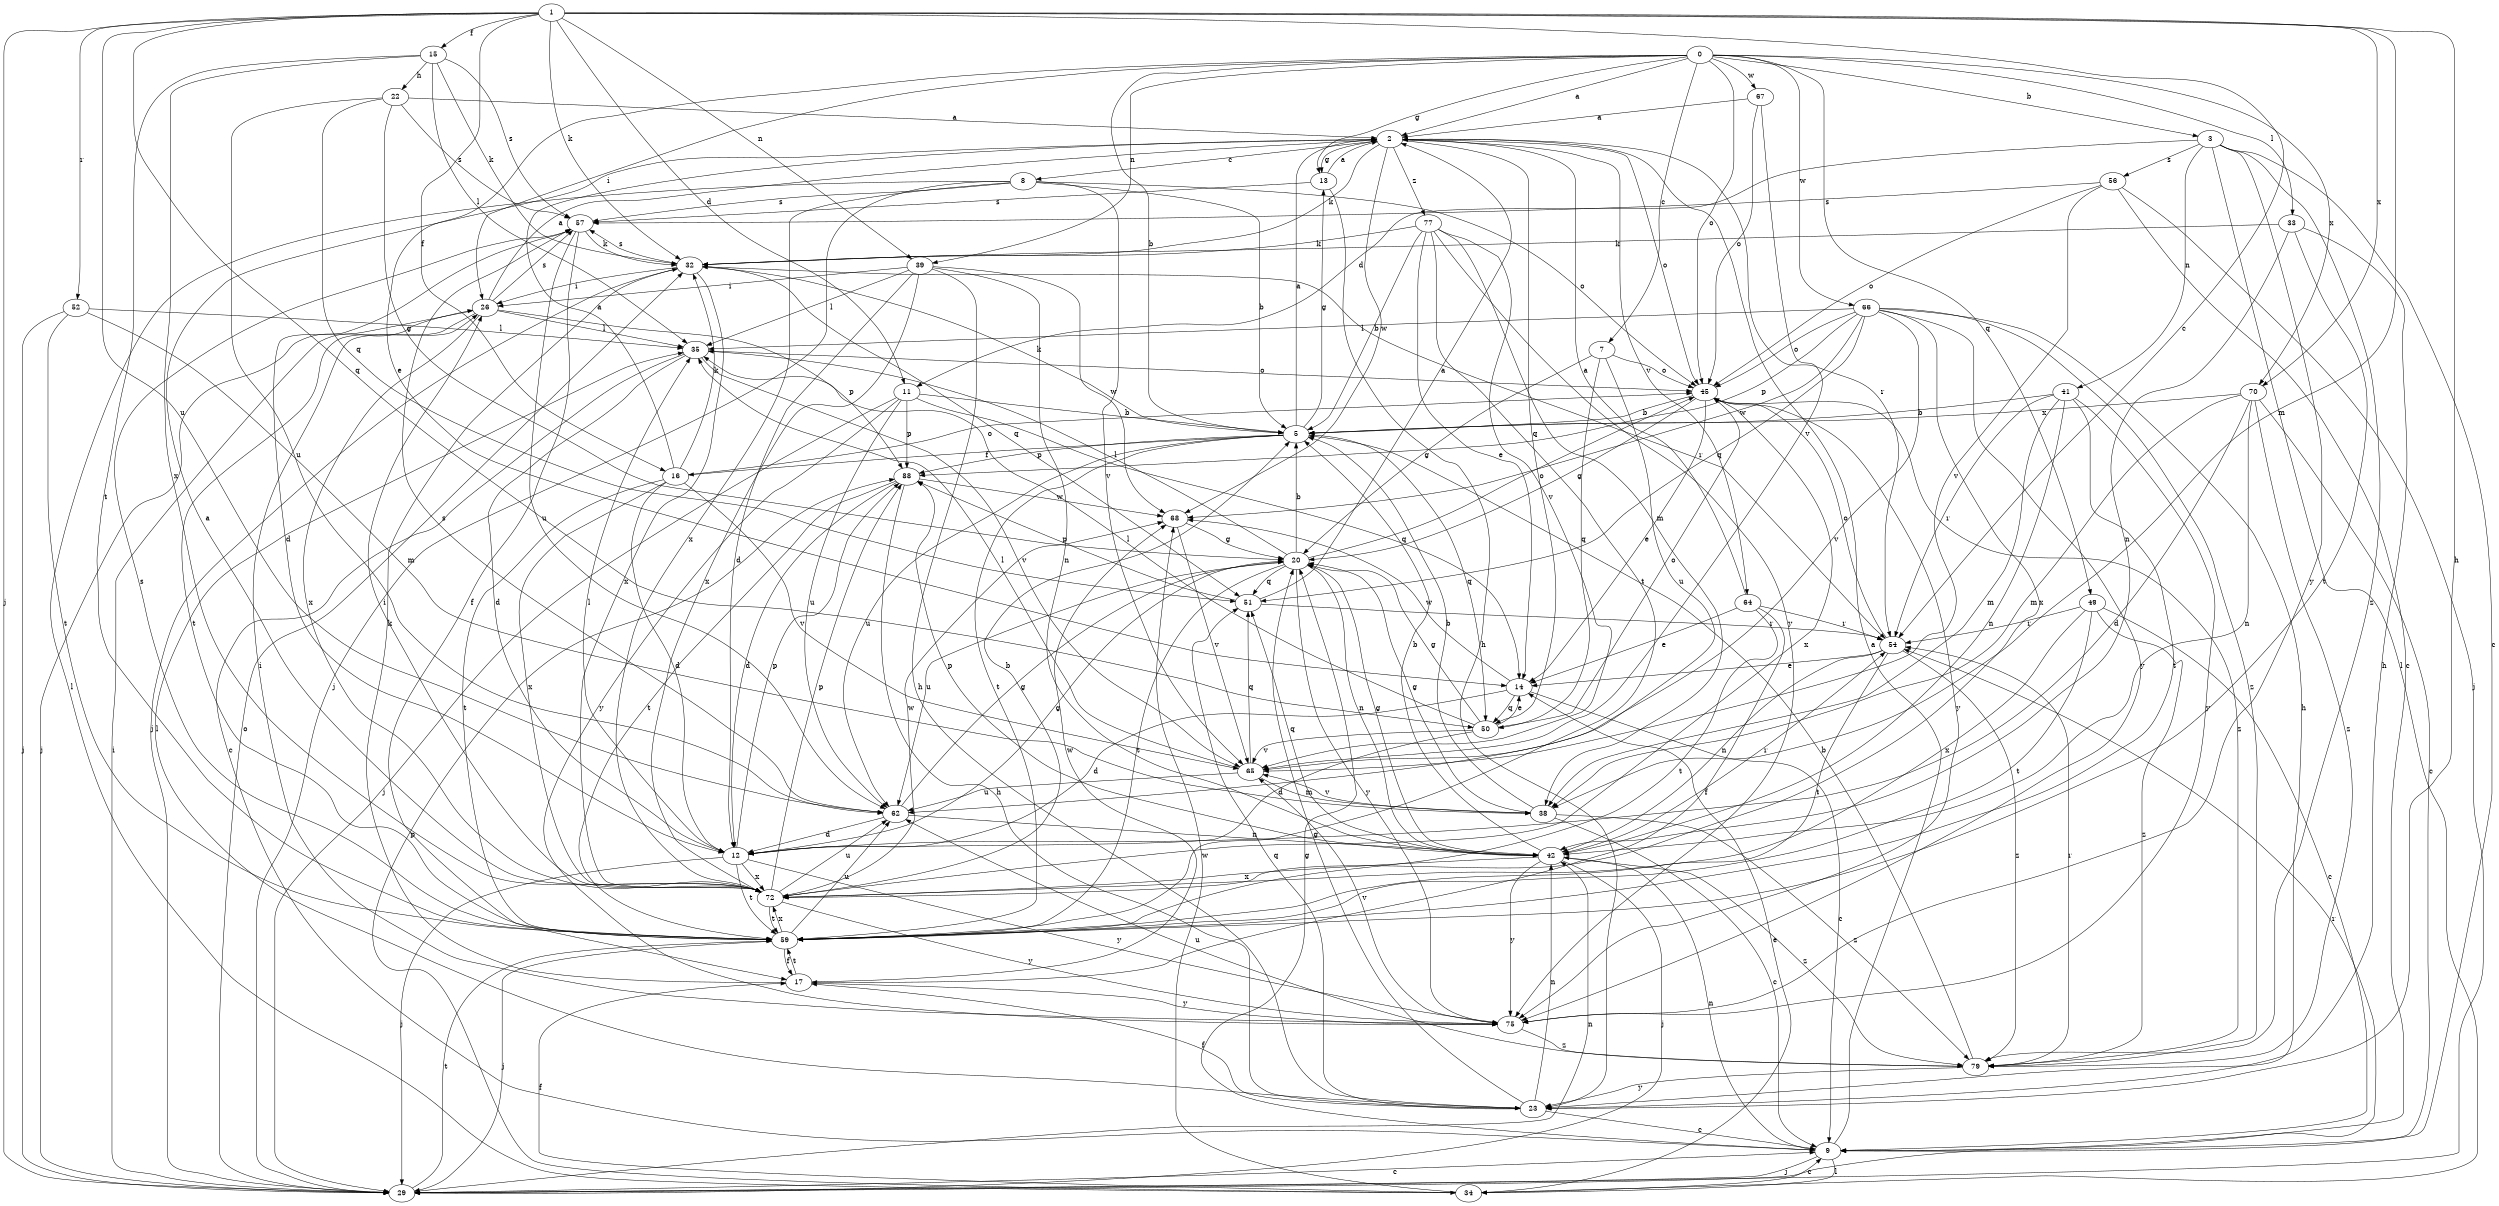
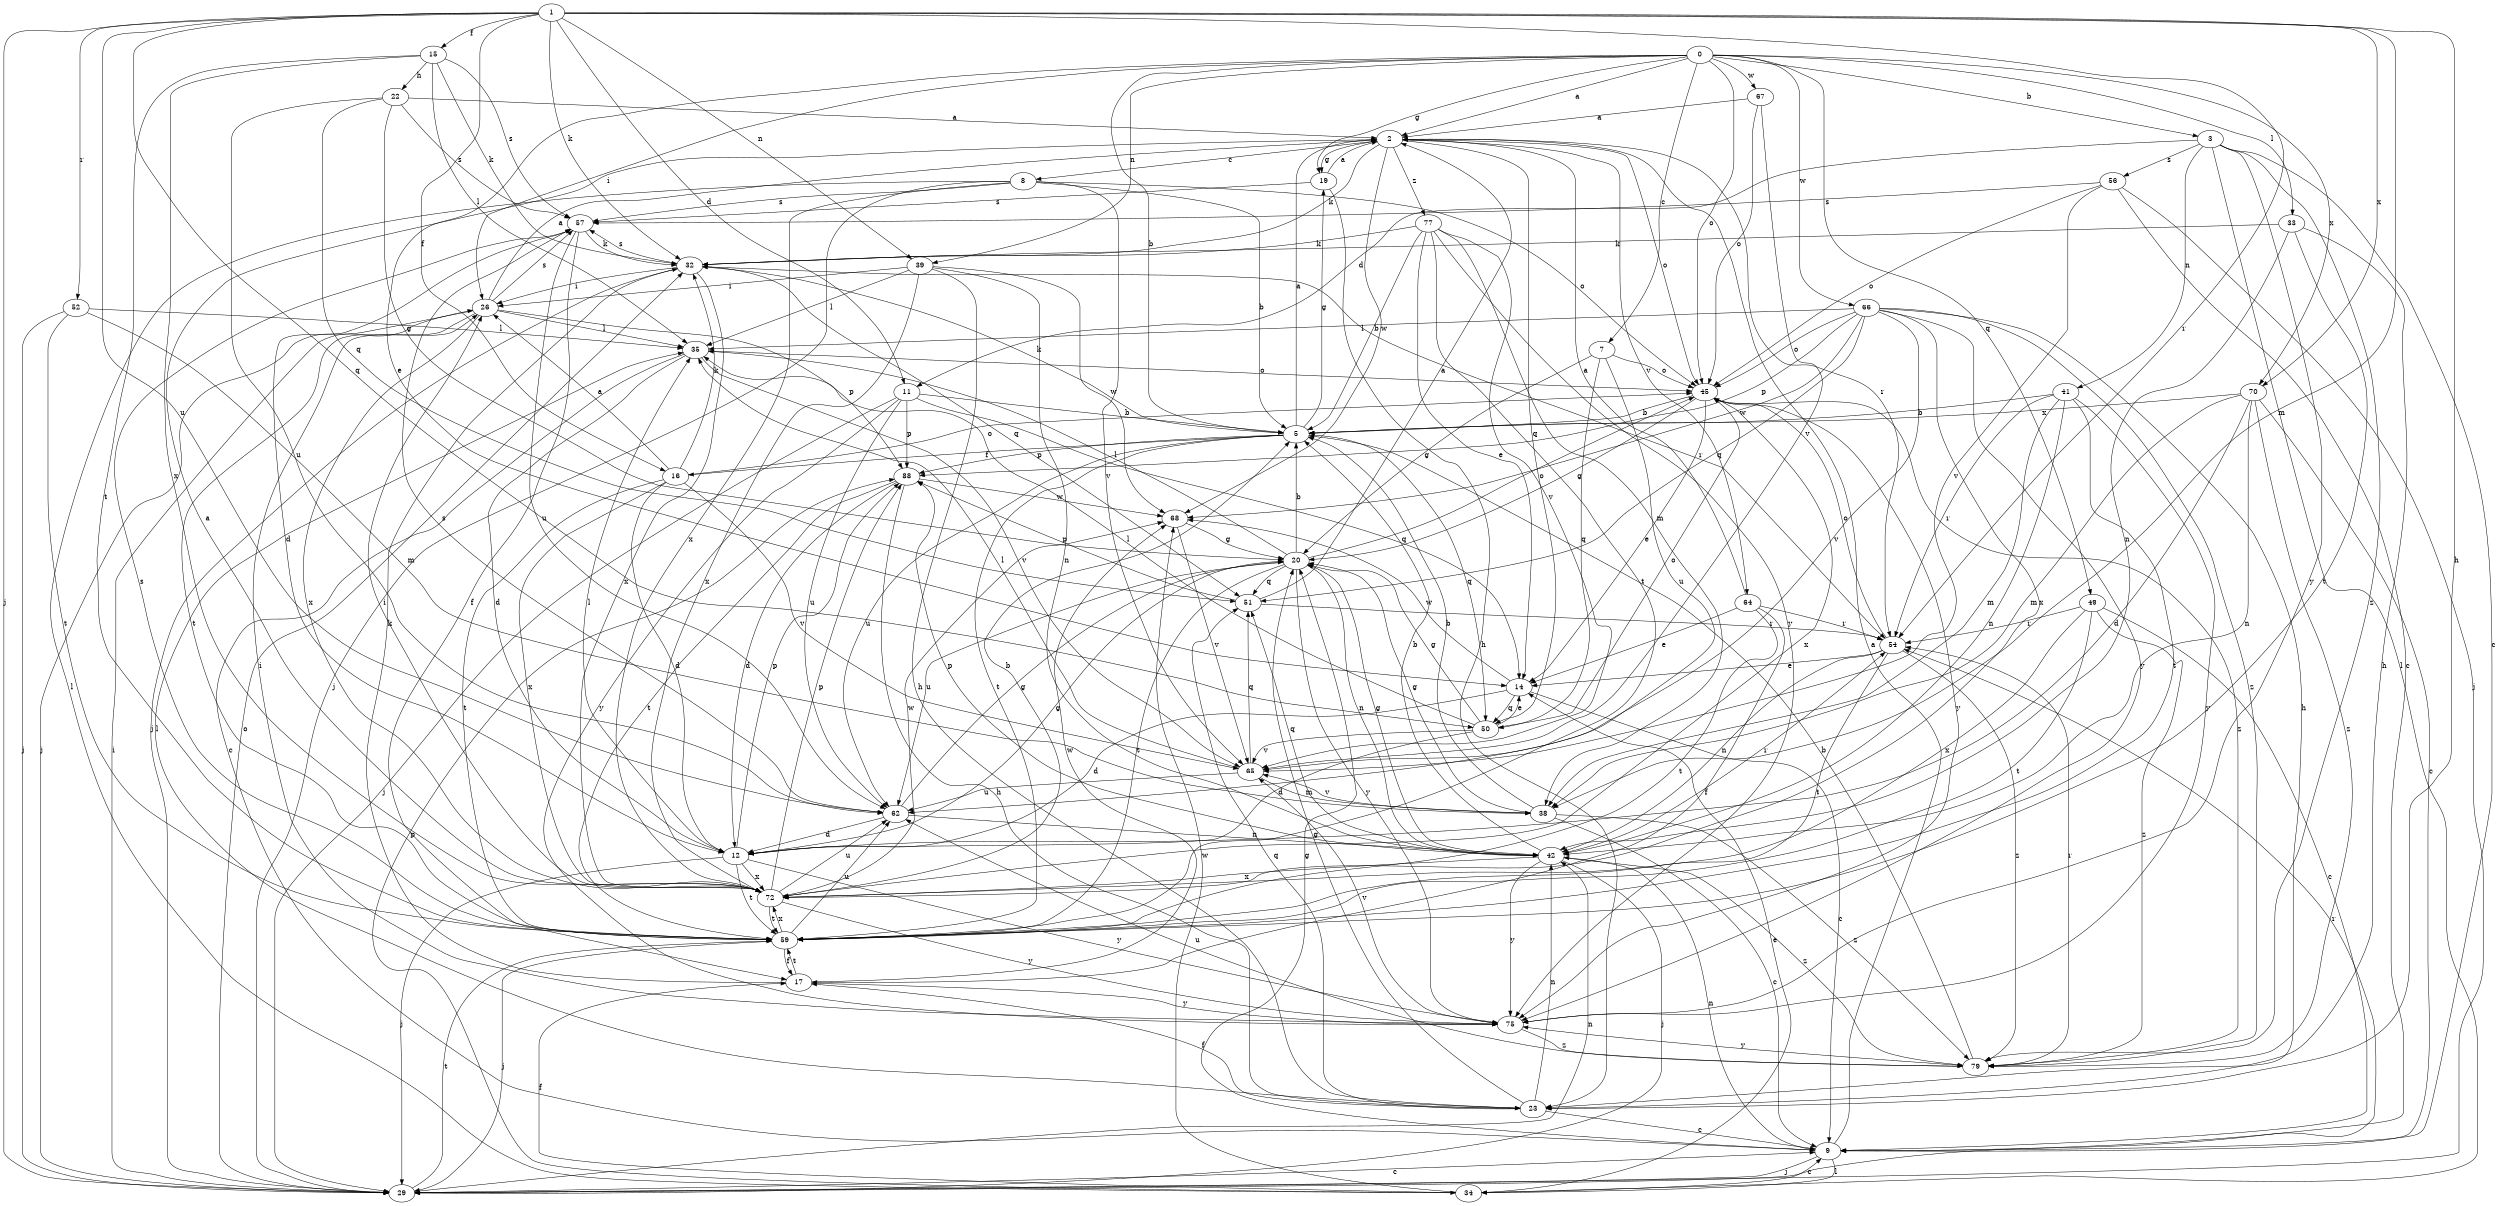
(793, 166) -> (586, 390)
(1324, 181) -> (1324, 181)
(2184, 329) -> (2184, 329)
(745, 514) -> none
(1755, 1075) -> (1745, 1049)
